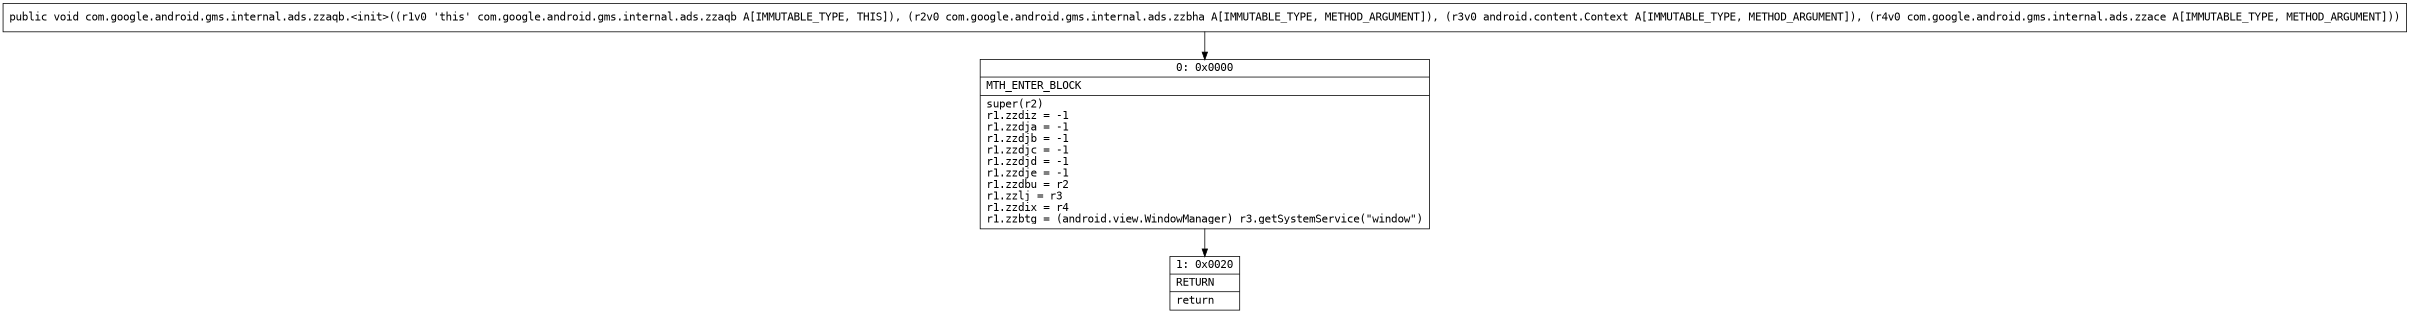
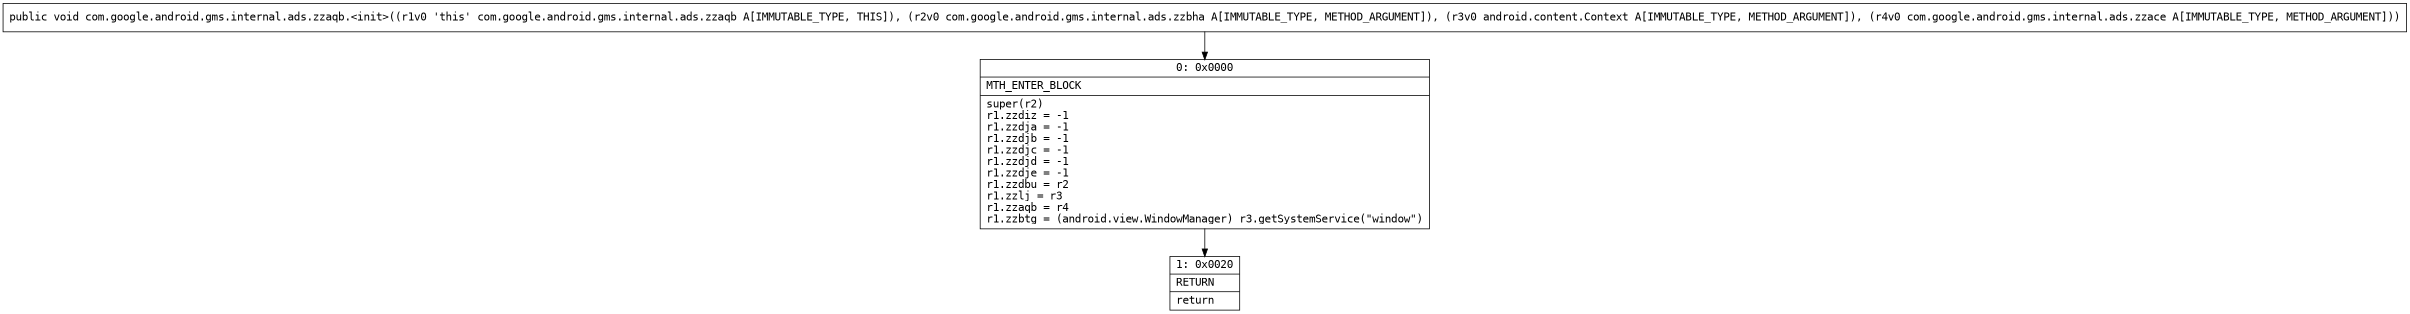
(1028, 208) -> (1028, 208)
